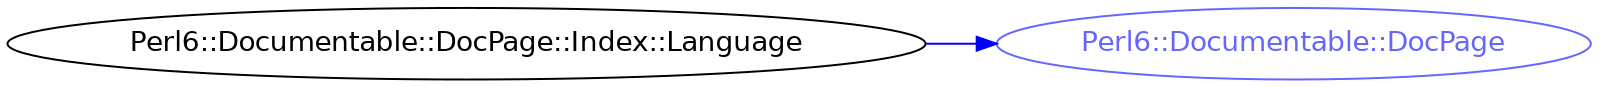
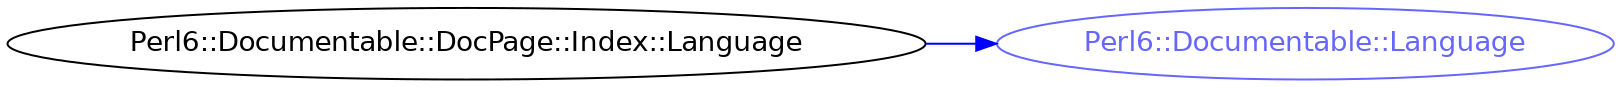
(1294, 44) -> (1305, 44)
